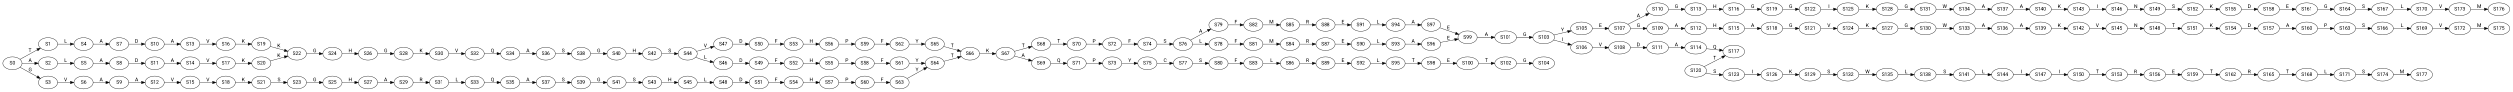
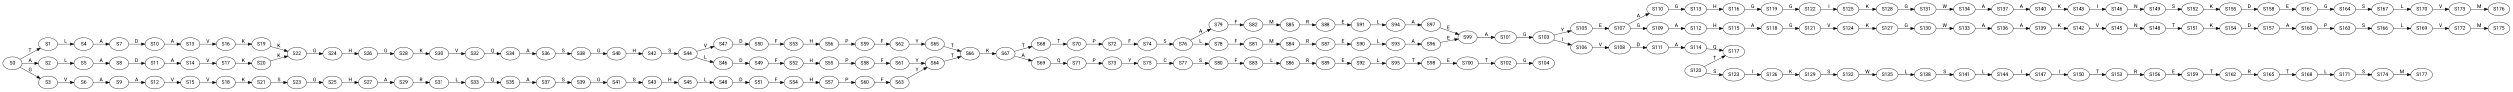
(1468, 63) -> (1468, 63)
